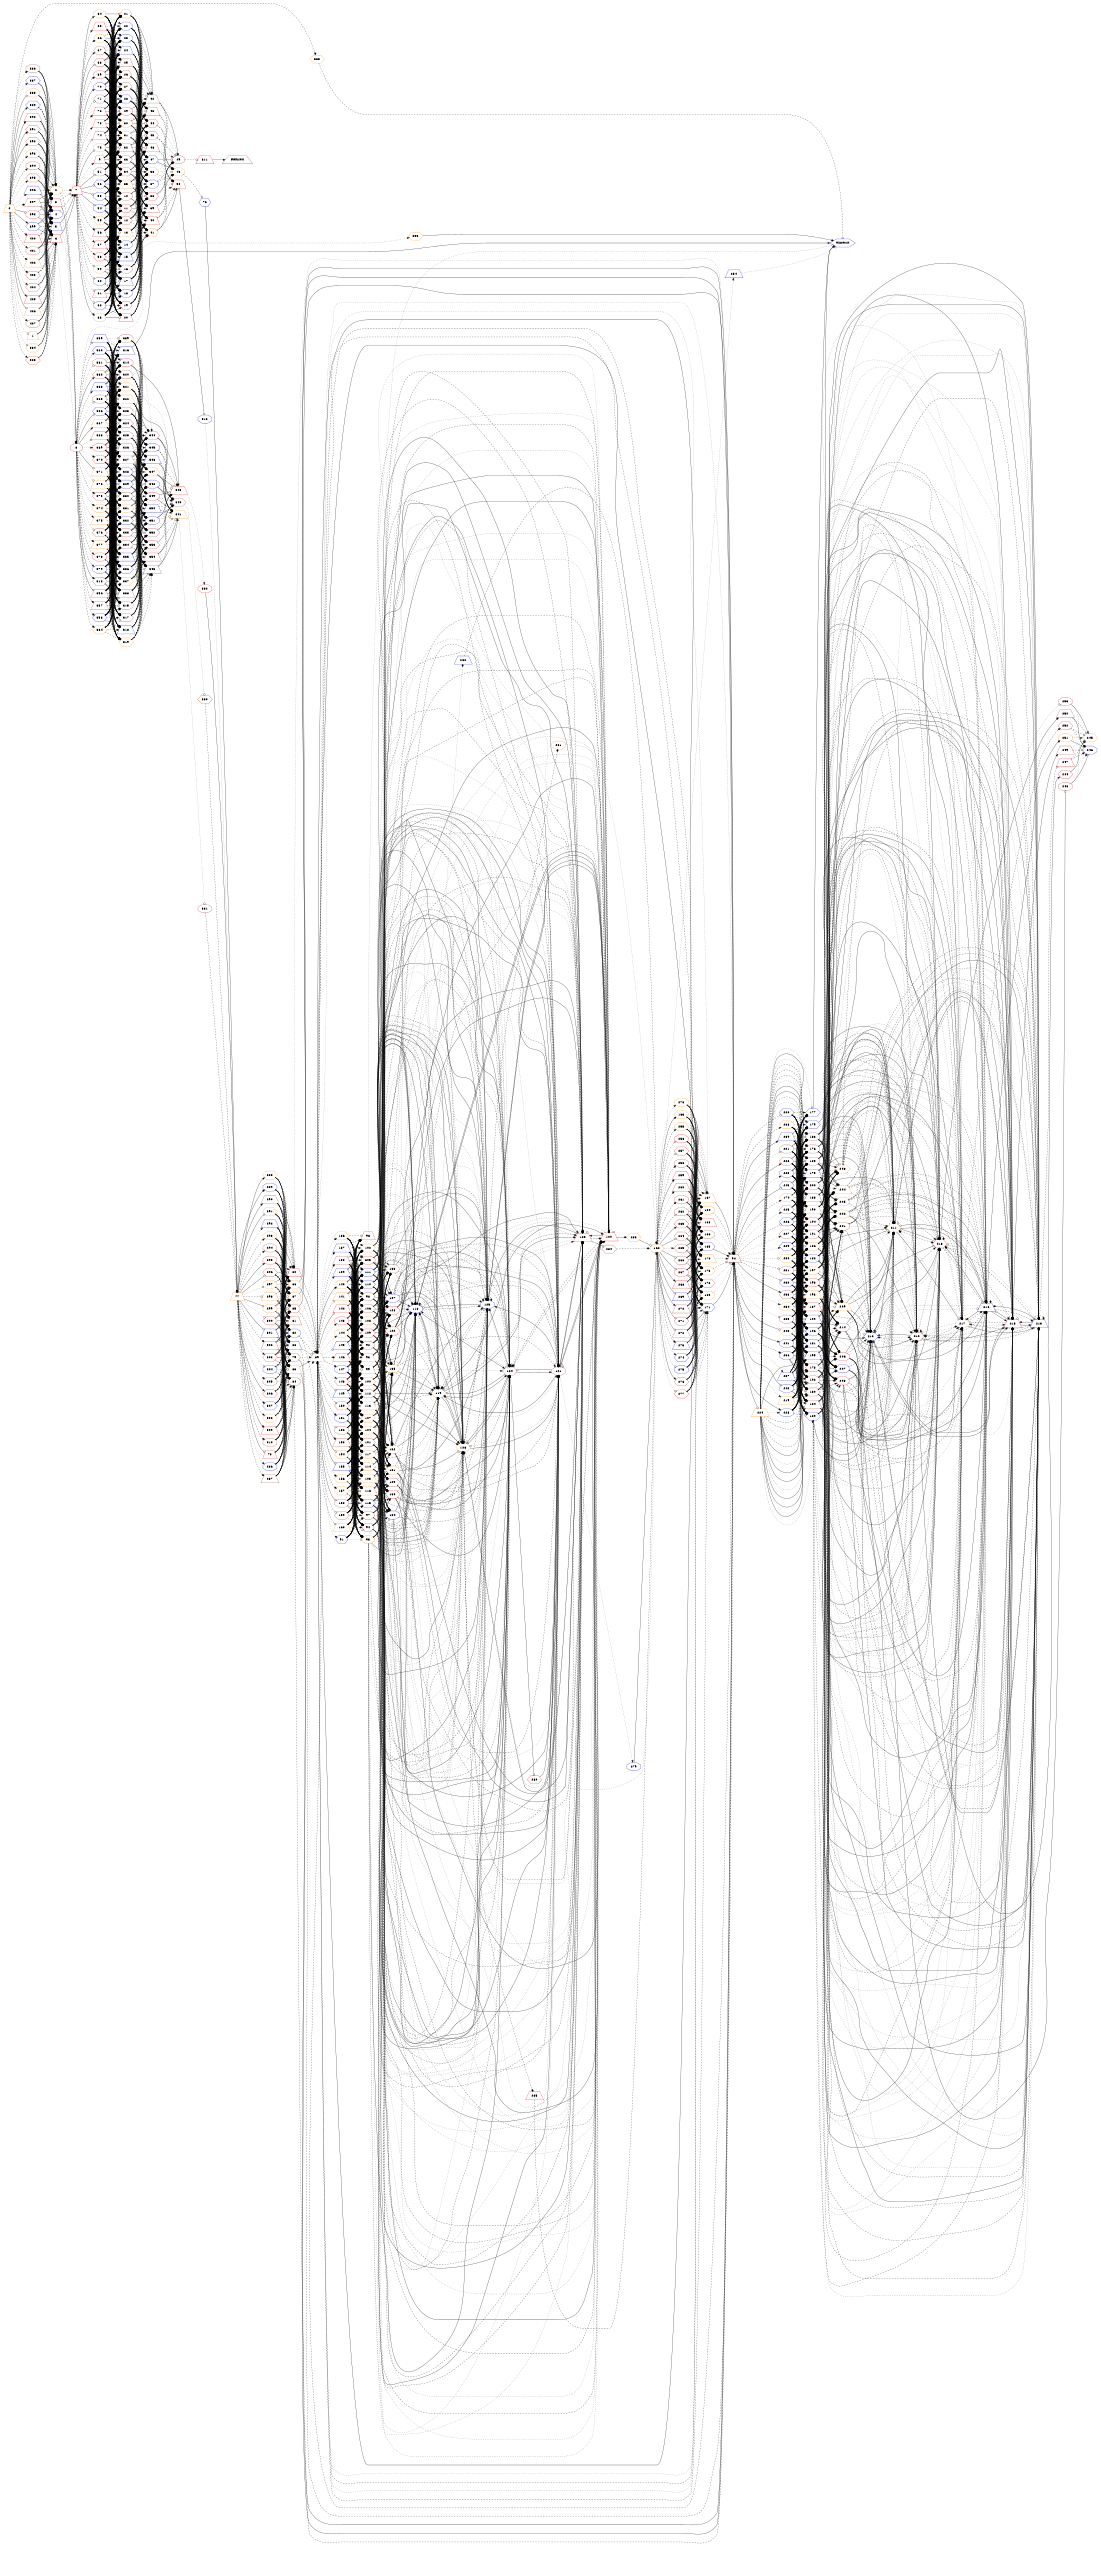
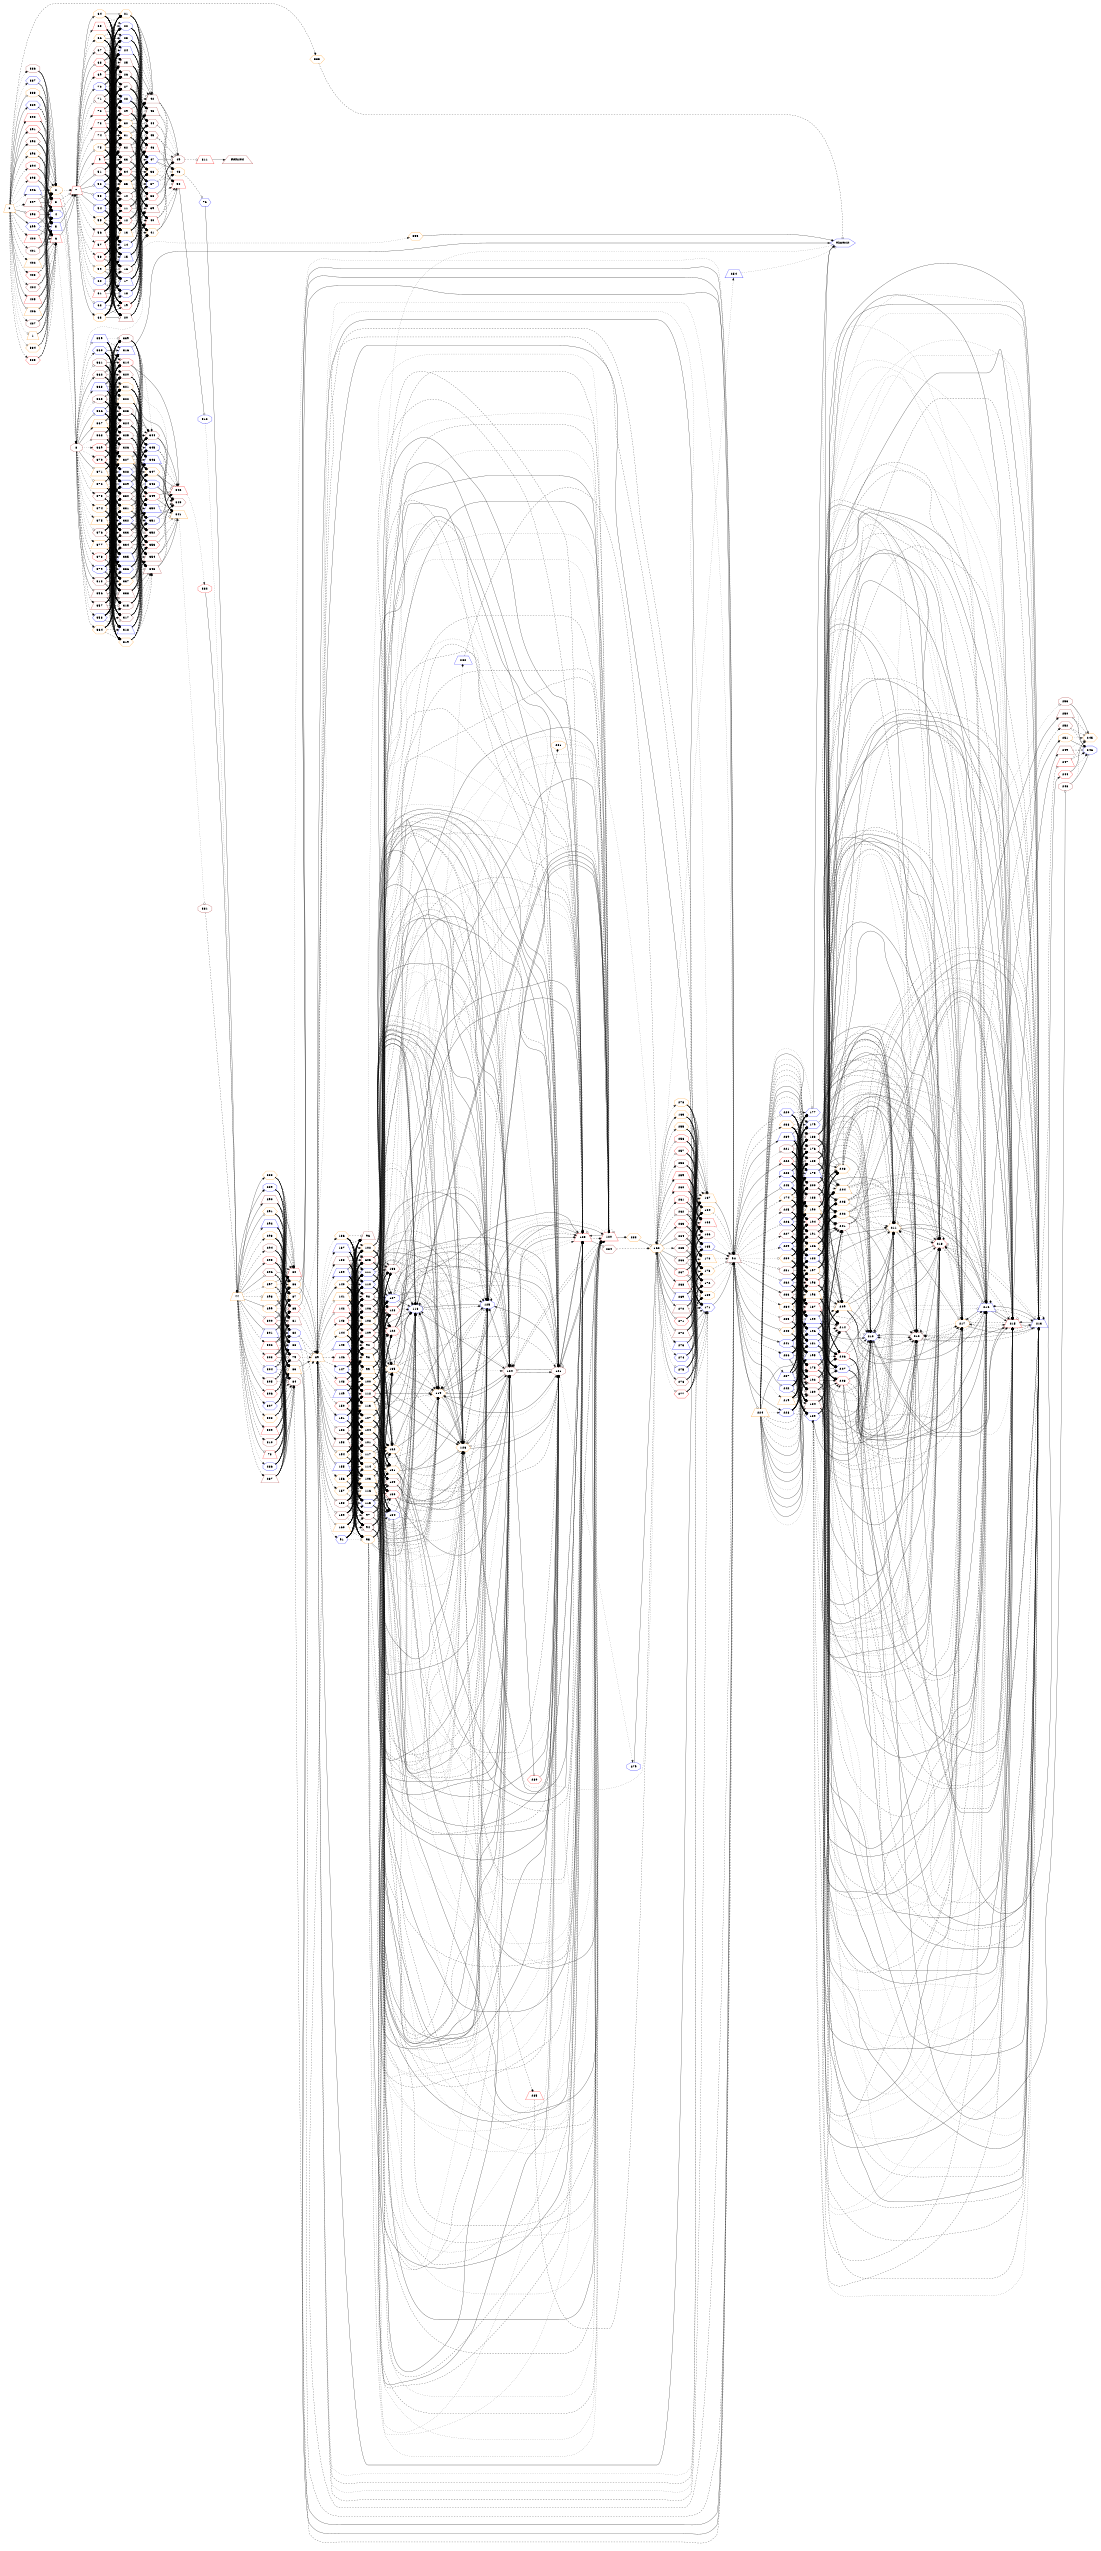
(205, 699) -> none
